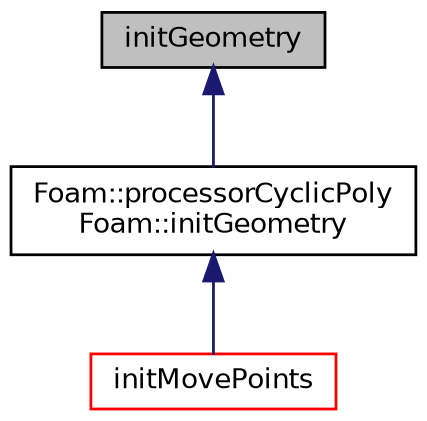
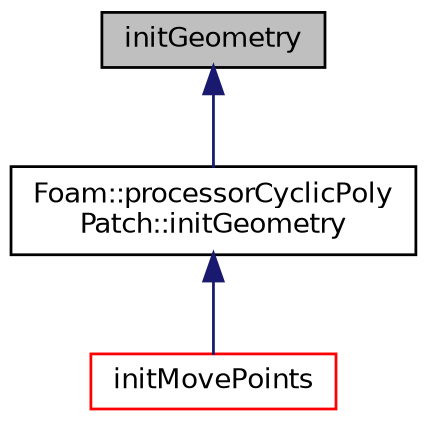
(213, 211) -> (213, 211)
